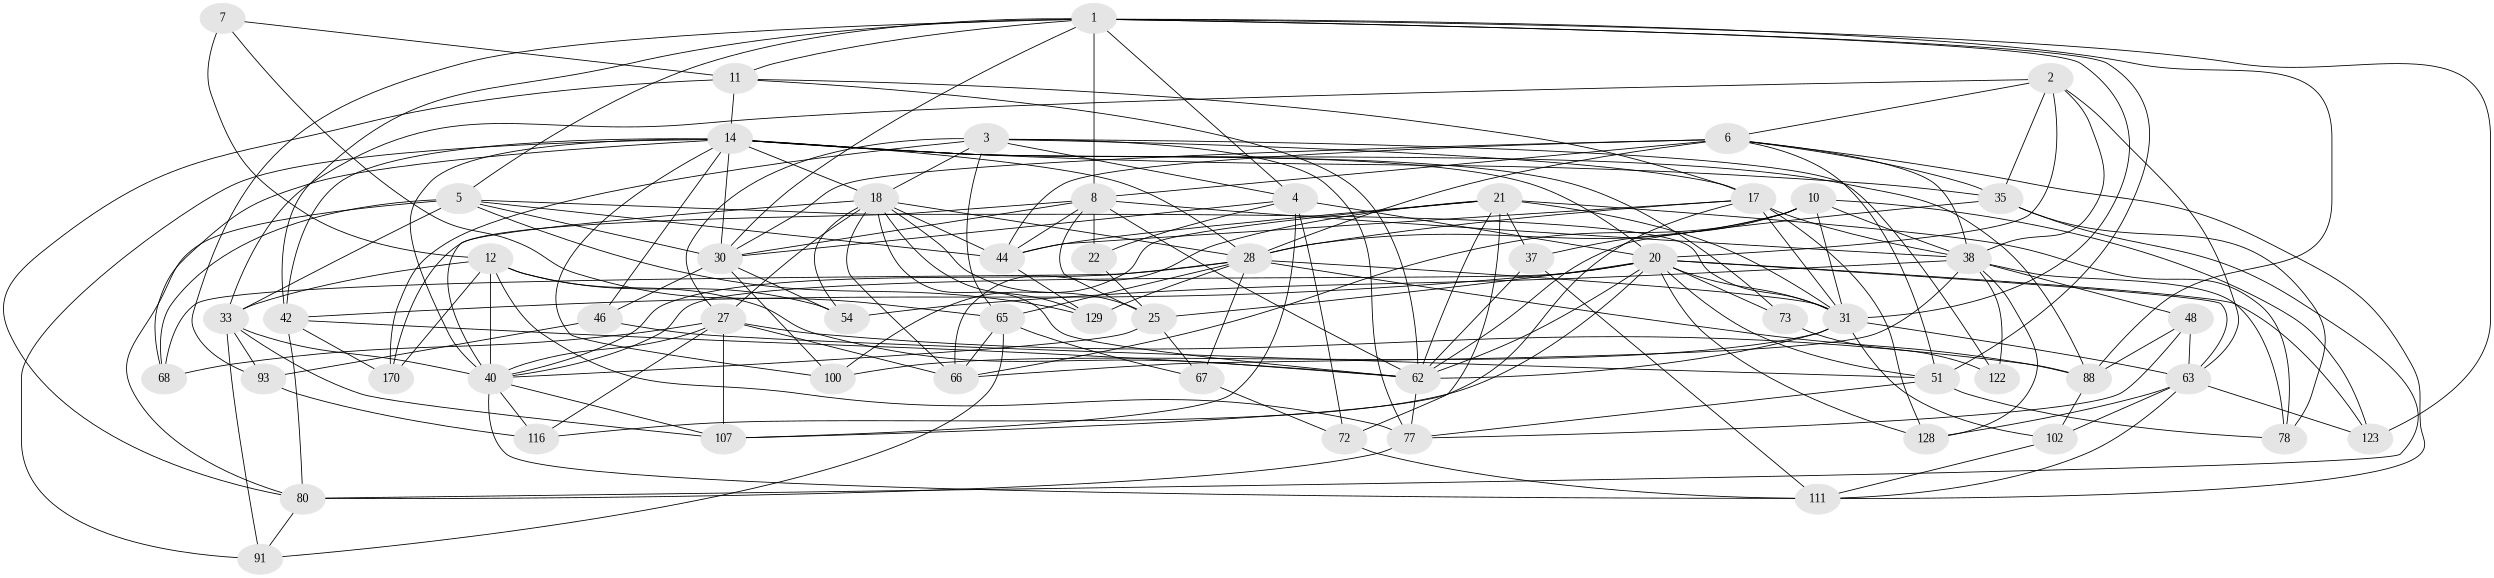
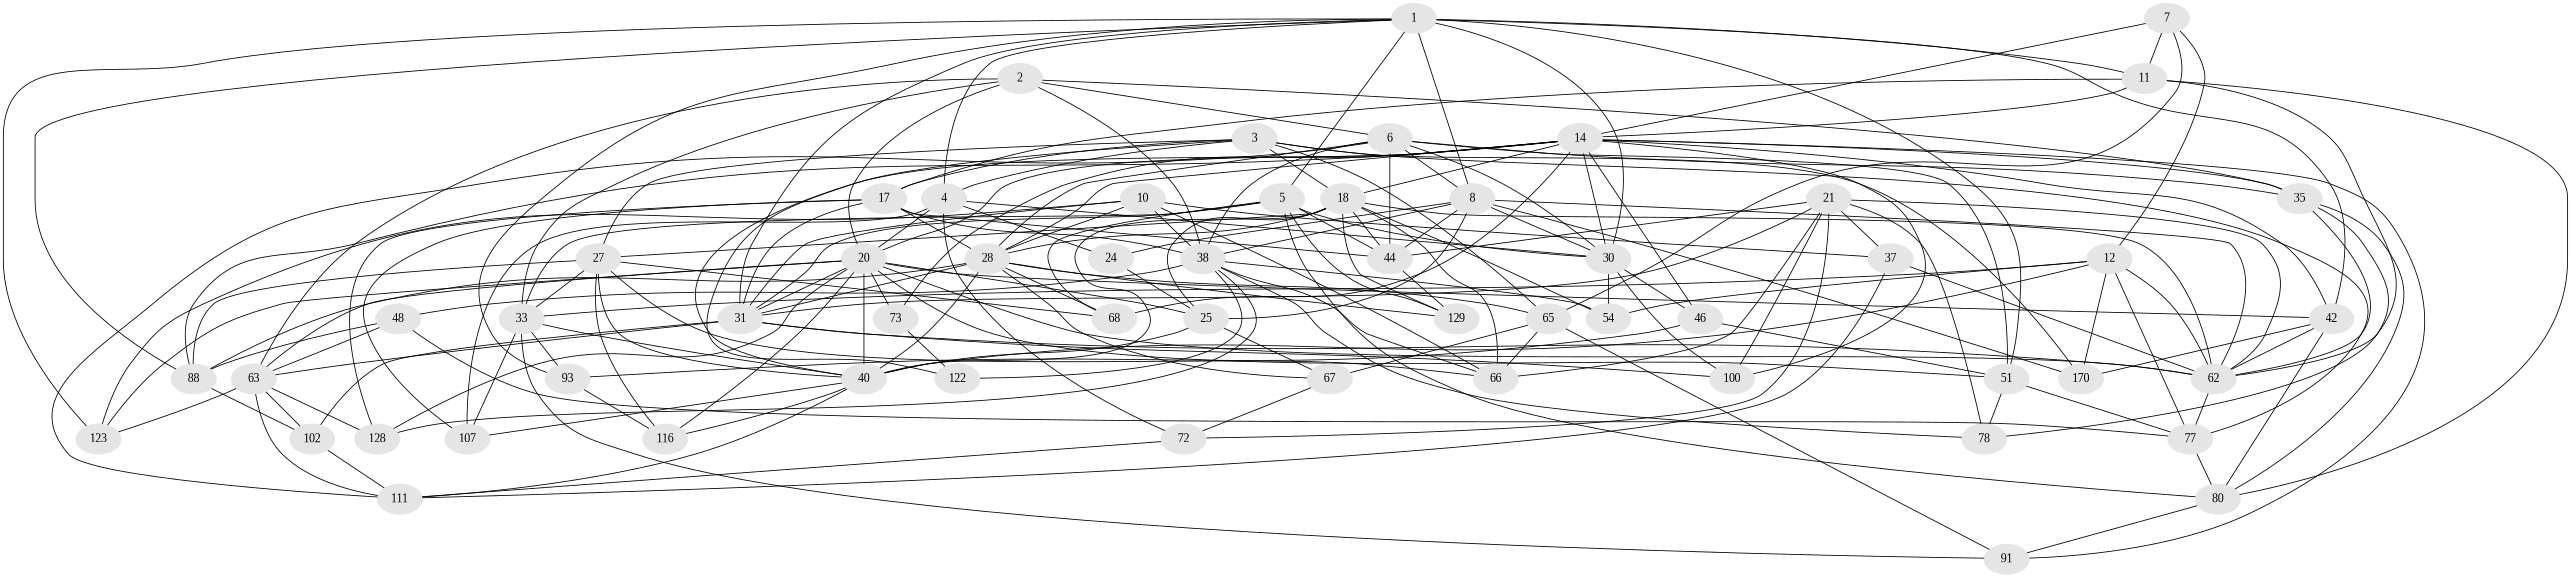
none -> (1887, 76)
(1094, 259) -> (1111, 259)
(723, 379) -> (560, 289)
